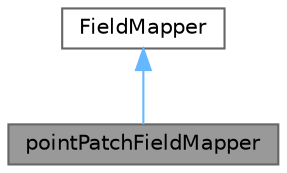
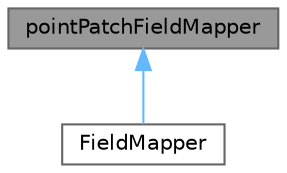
(143, 97) -> (143, 97)
